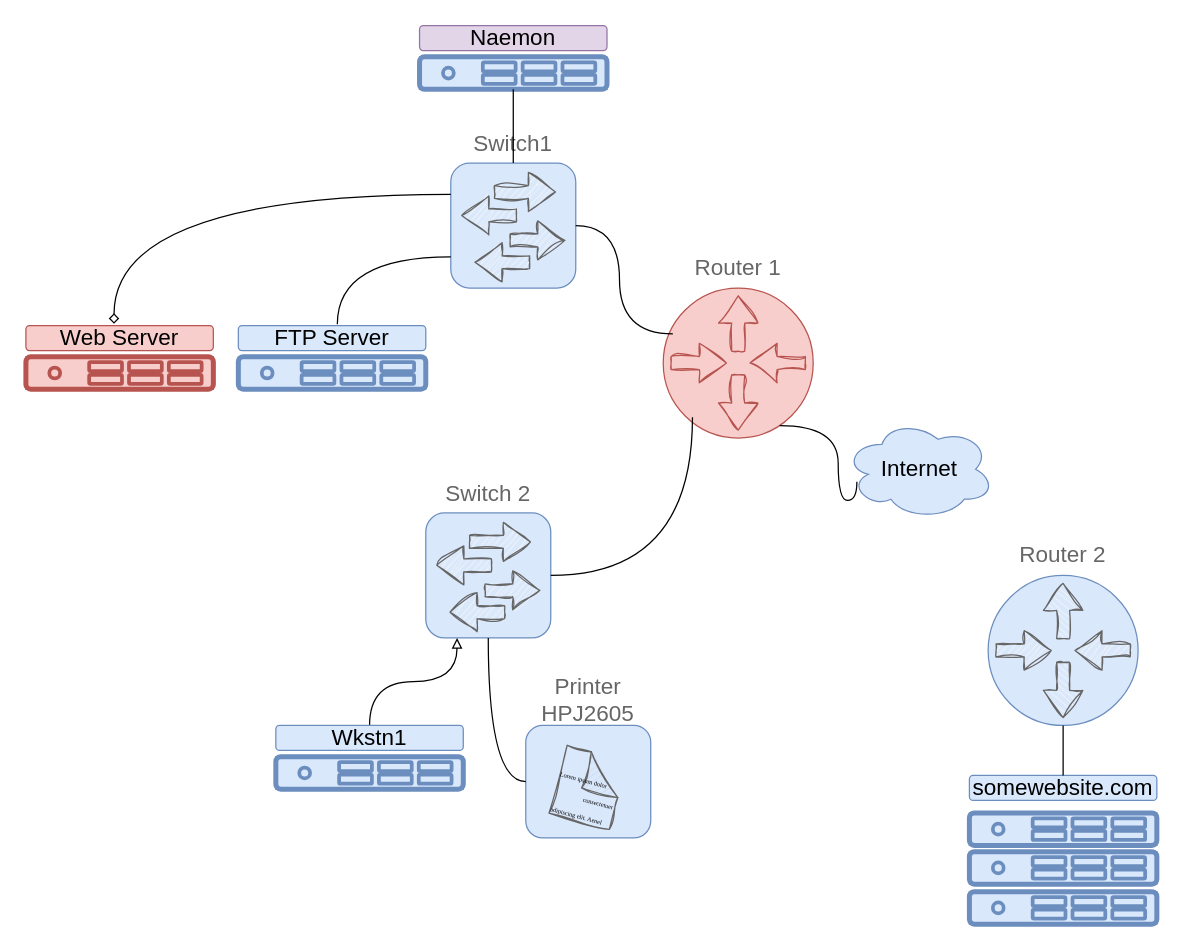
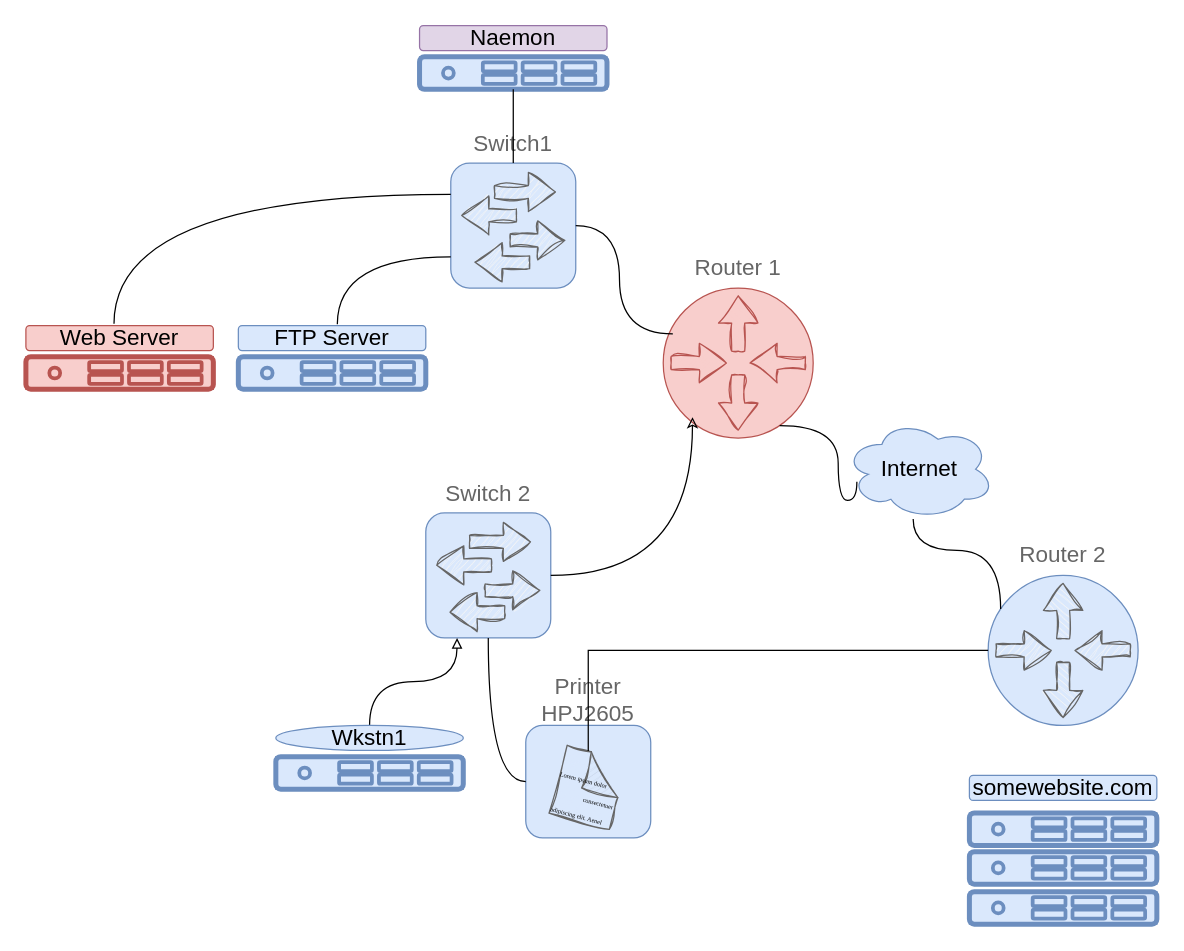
(194, 226) -> (192, 229)
(692, 423) -> (692, 427)
none -> (969, 552)
(369, 738) -> (369, 738)
(1063, 751) -> (738, 651)
